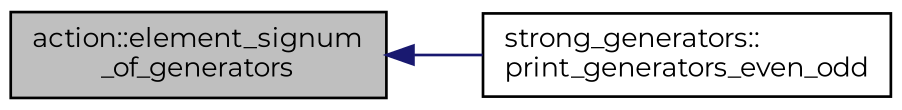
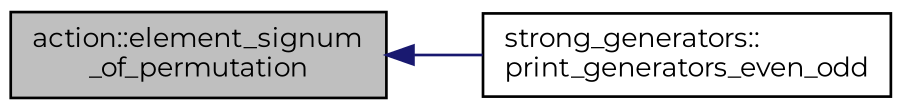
(199, 55) -> (199, 55)
